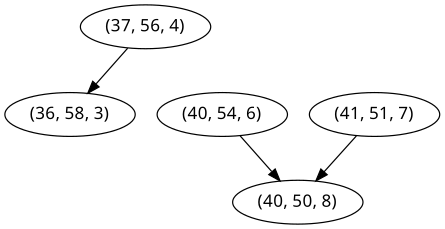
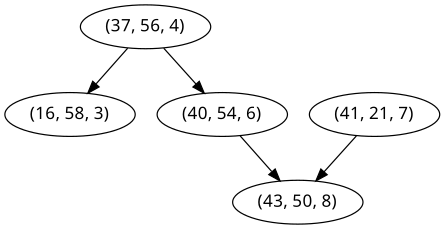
none -> (180, 66)
(70, 114) -> (70, 114)
(375, 114) -> (375, 114)
(298, 202) -> (298, 202)
